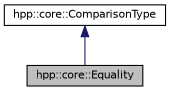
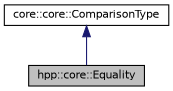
(85, 15) -> (87, 15)
